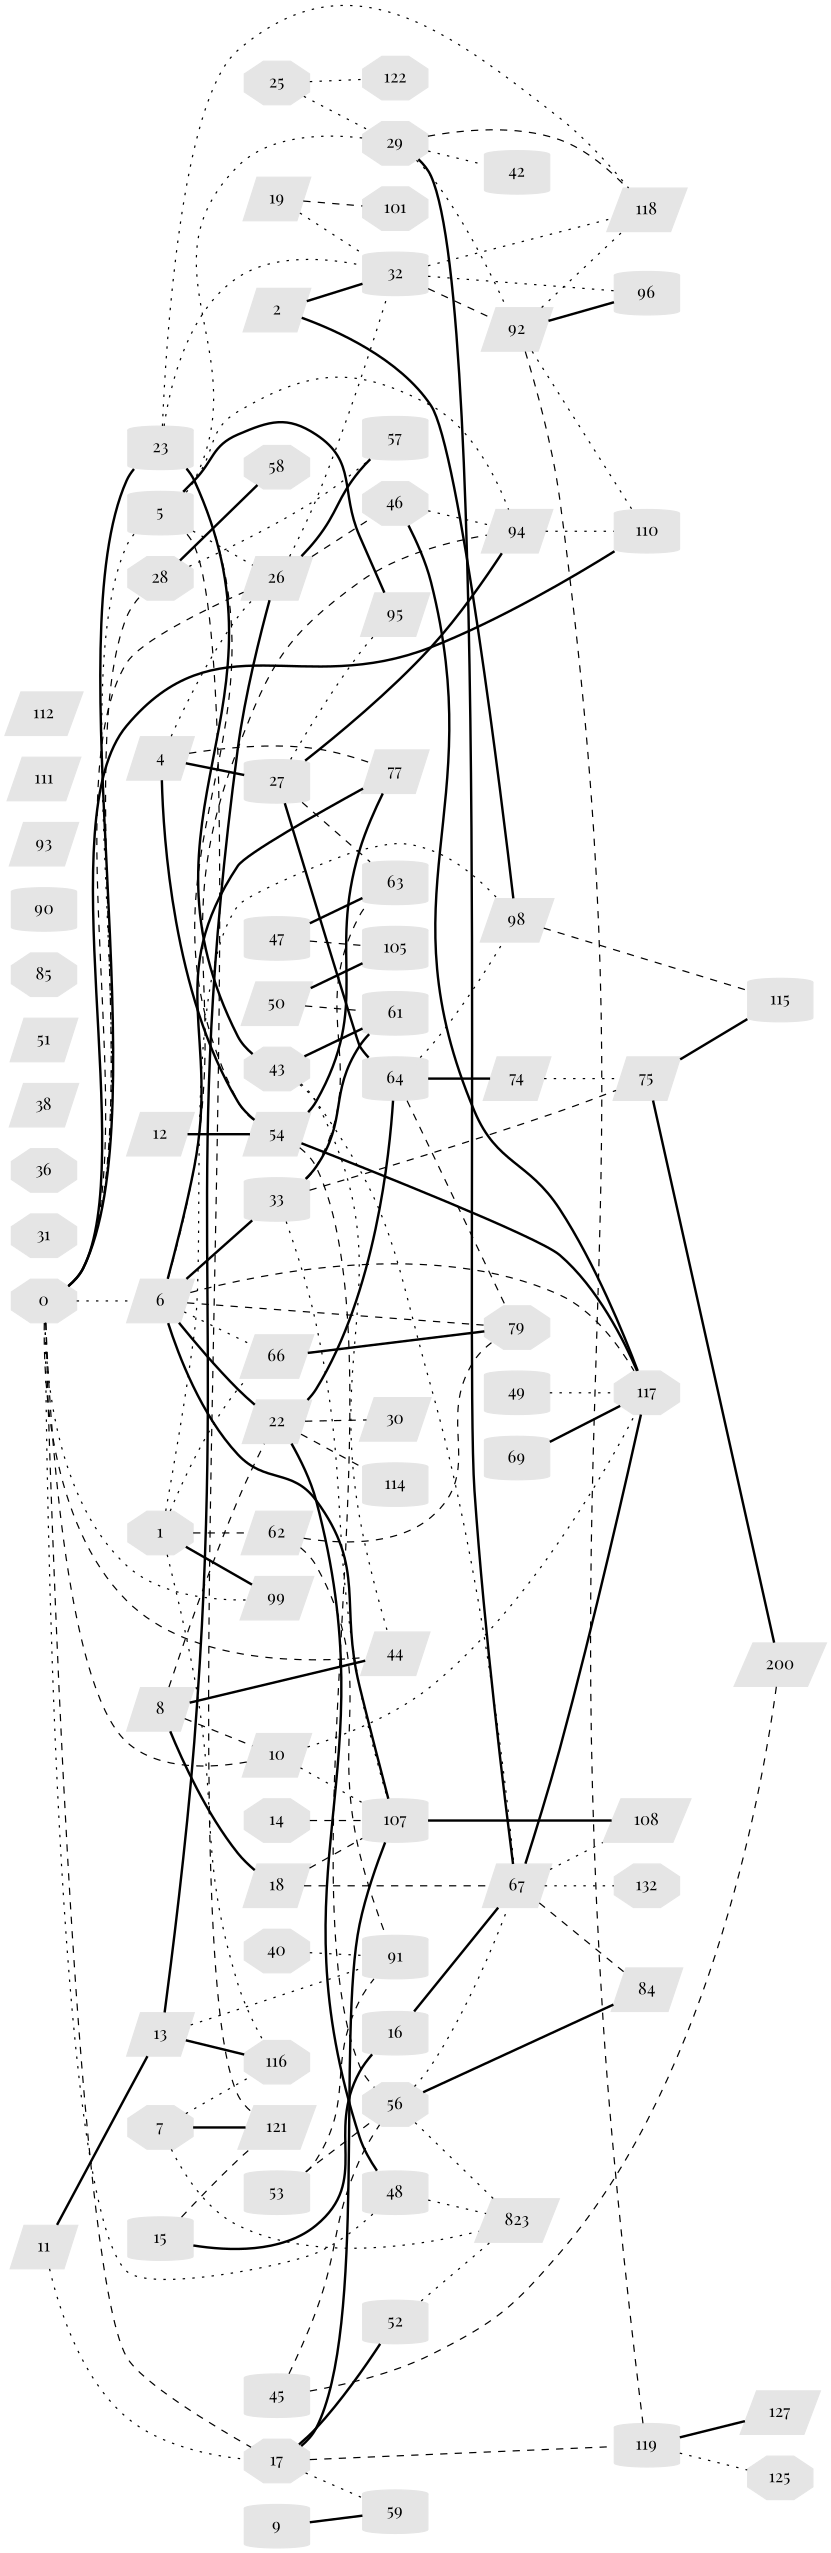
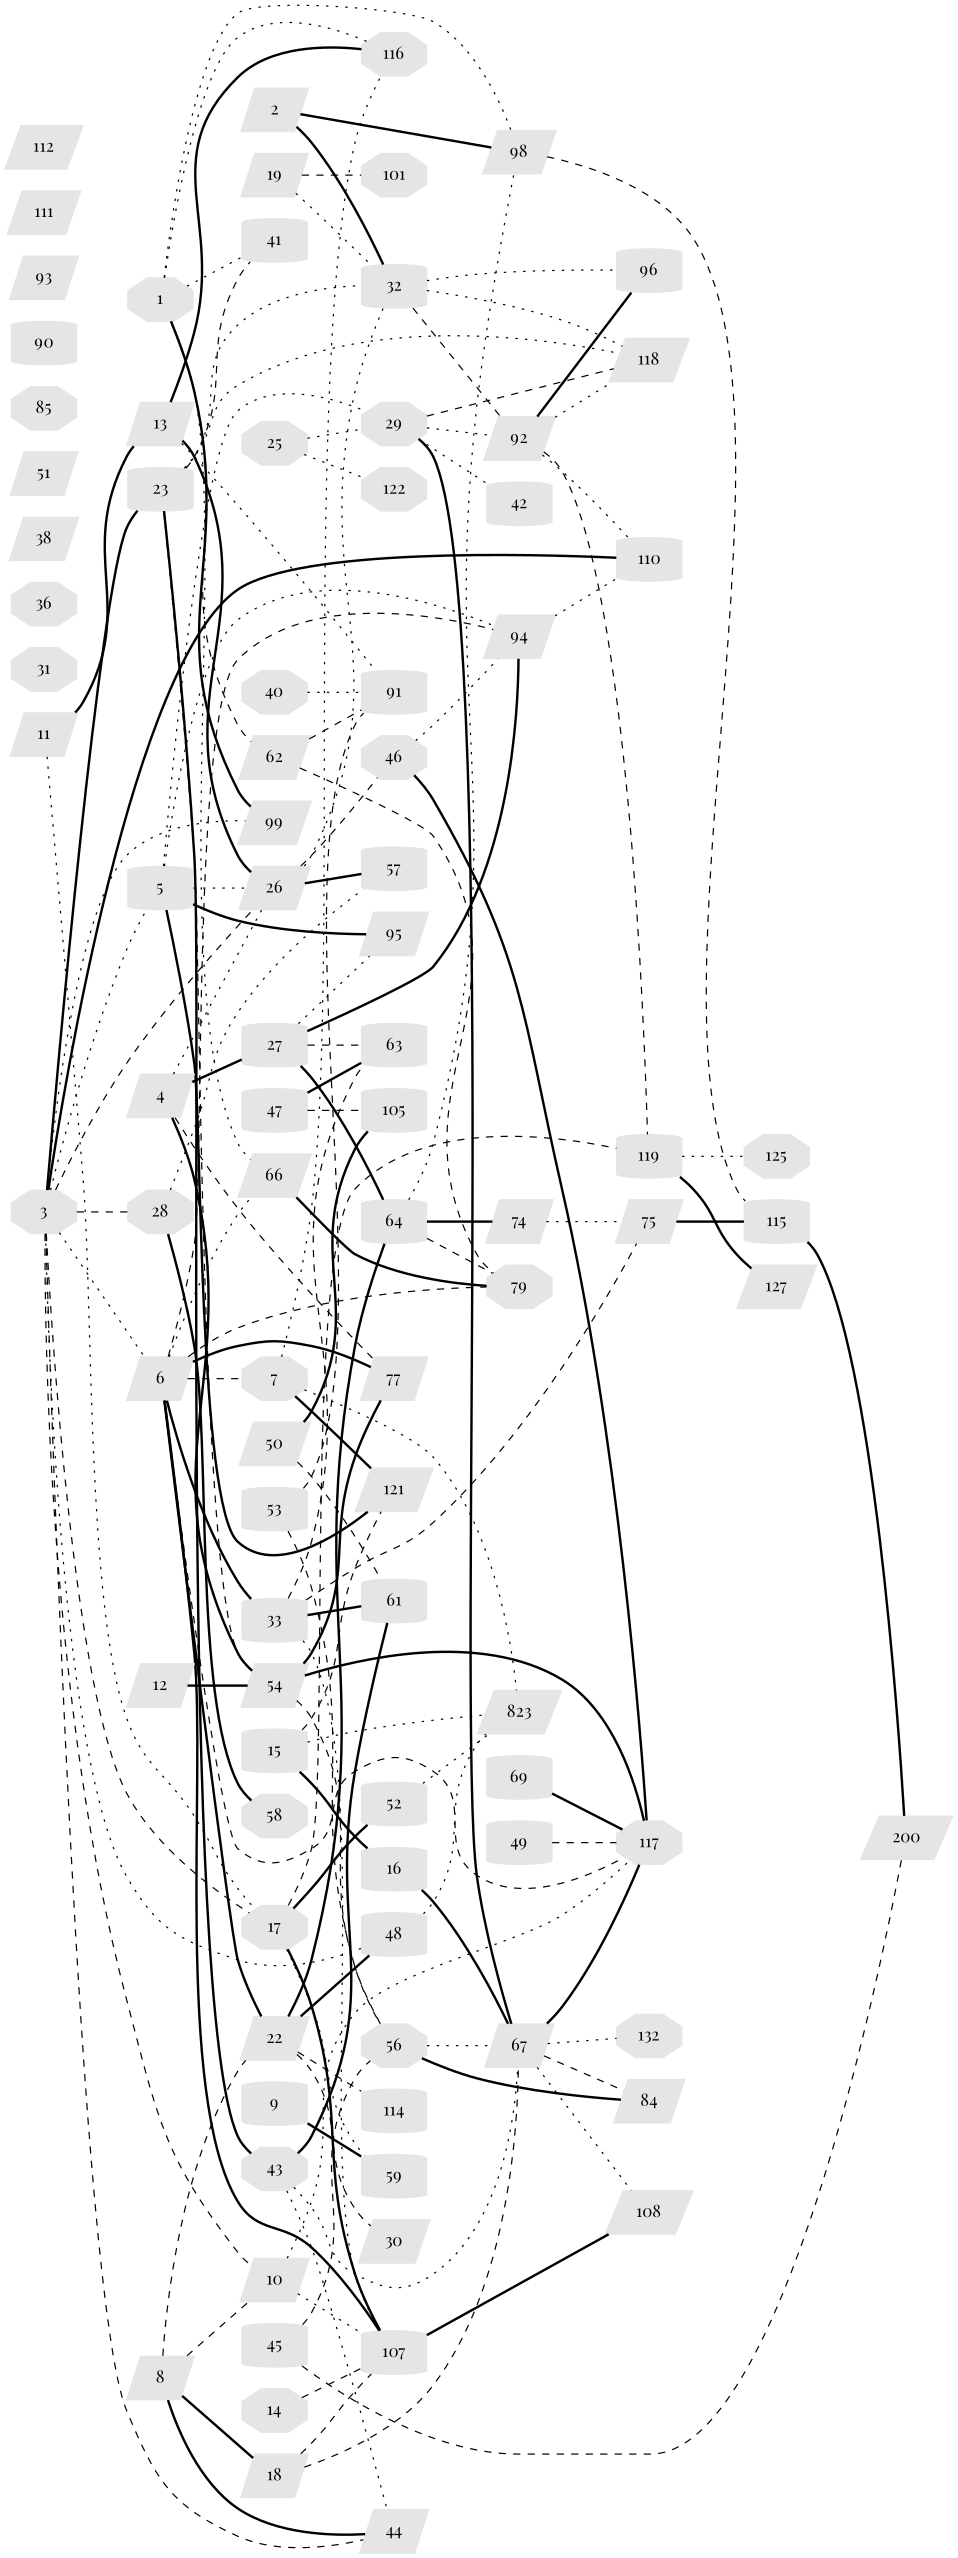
none -> (275, 240)
(216, 1205) -> (204, 1299)
(44, 1301) -> (44, 1212)
(714, 1372) -> (878, 1524)
none -> (216, 1379)
(582, 1393) -> (584, 1843)
(454, 2161) -> (396, 1725)
